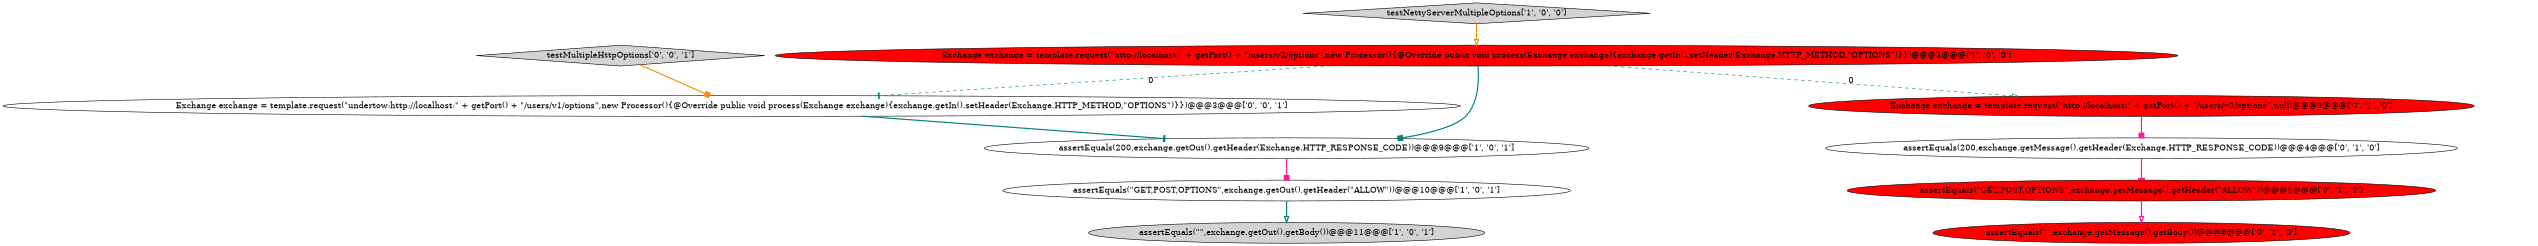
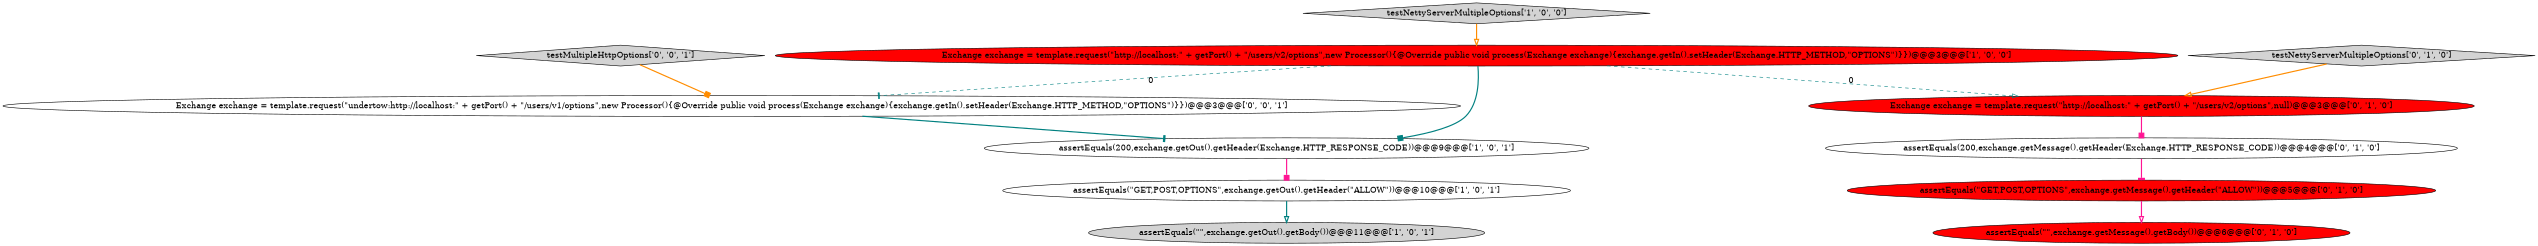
none -> (2362, 56)
